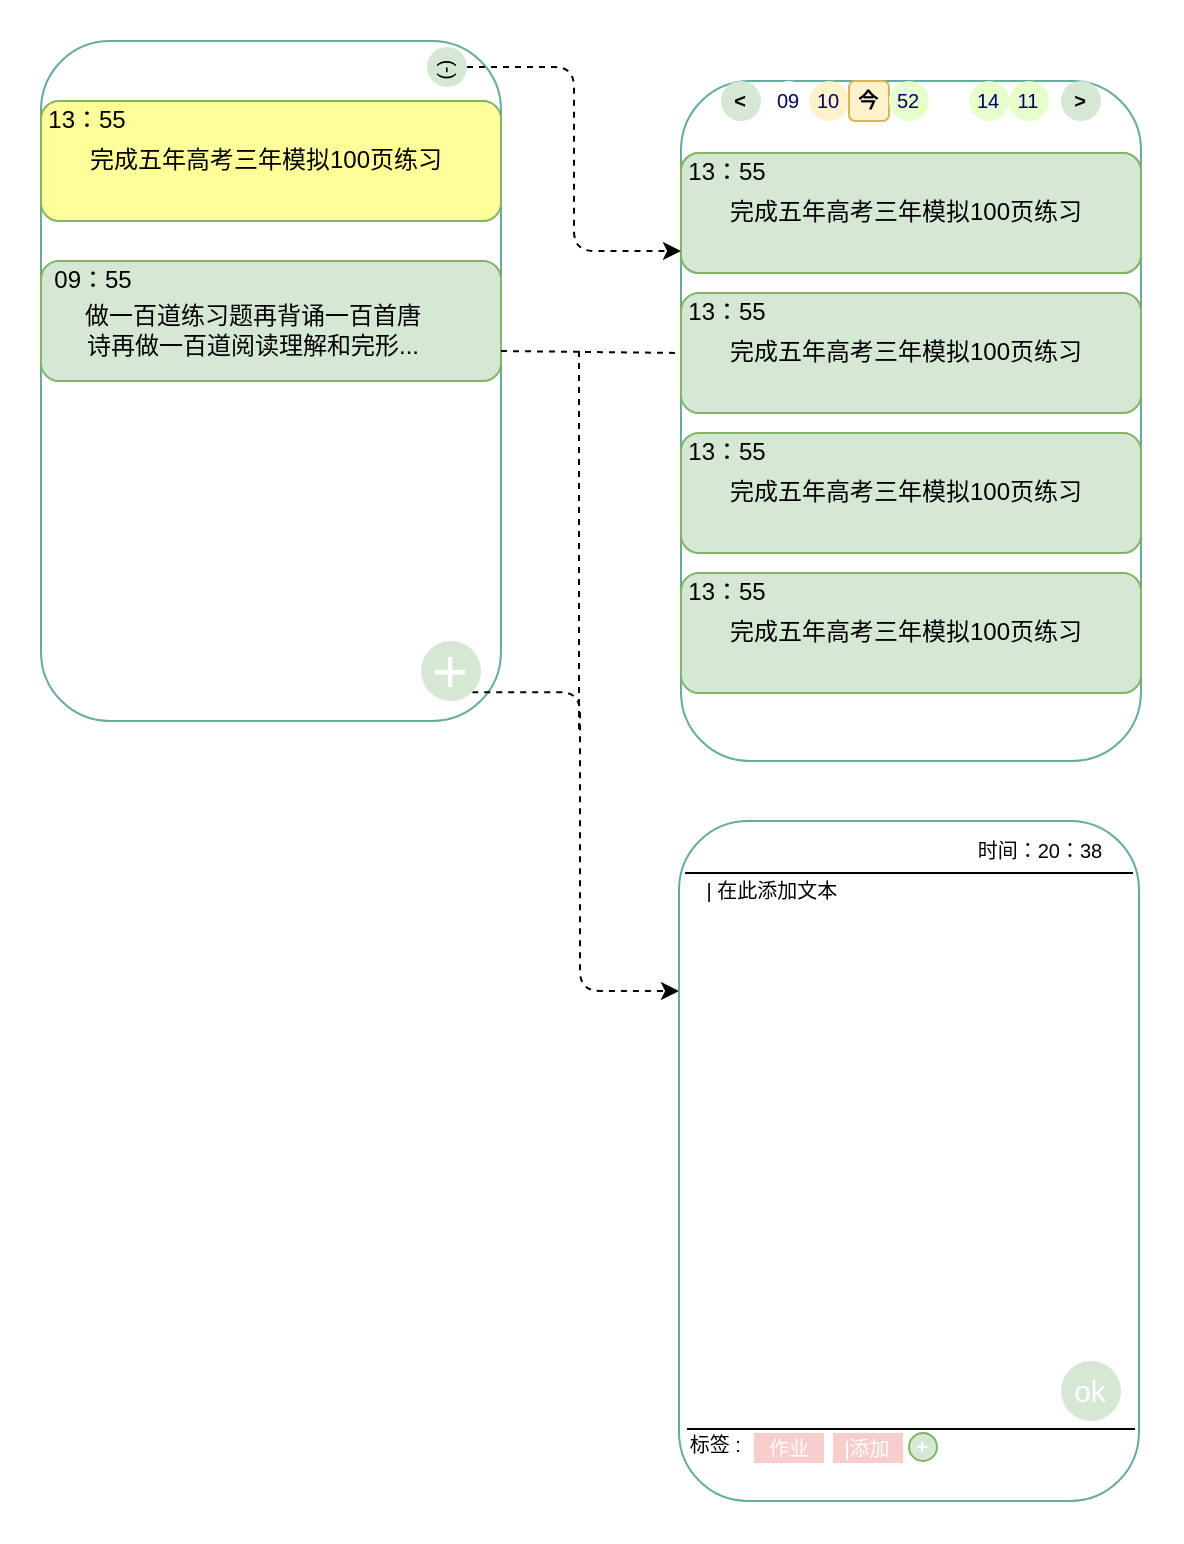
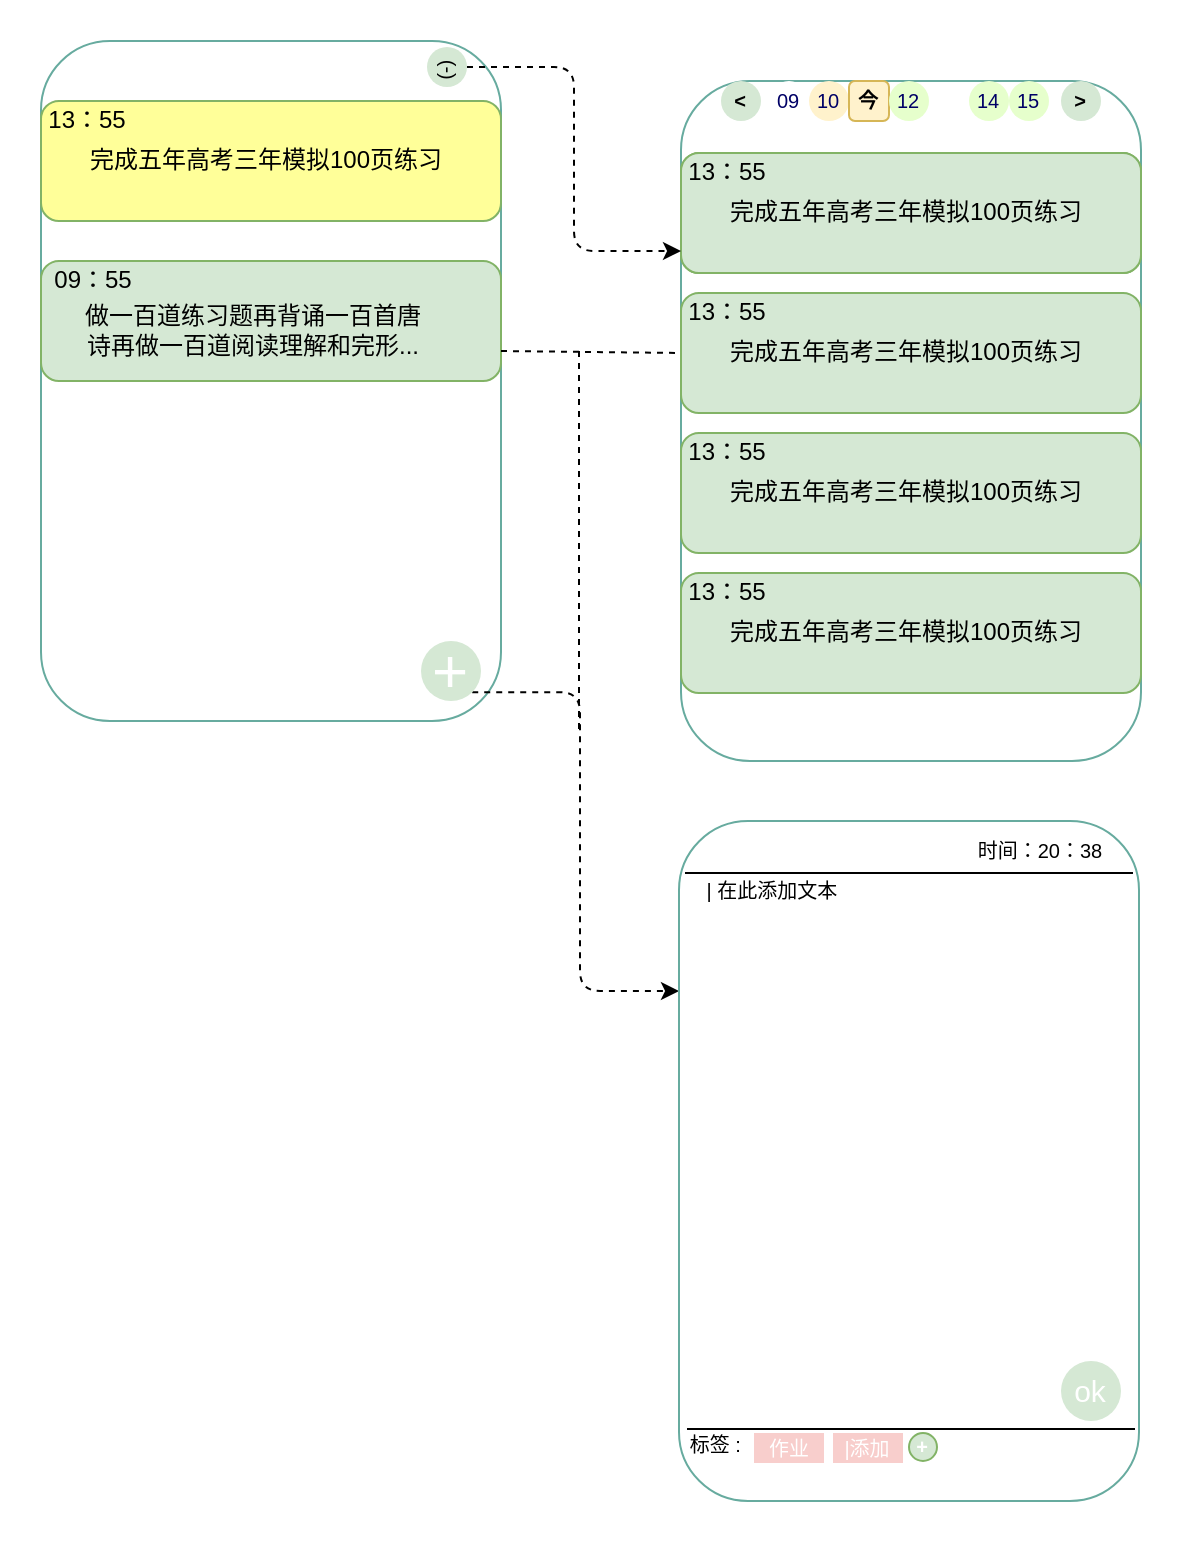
(909, 101) -> (909, 101)
(1029, 101) -> (1029, 101)
